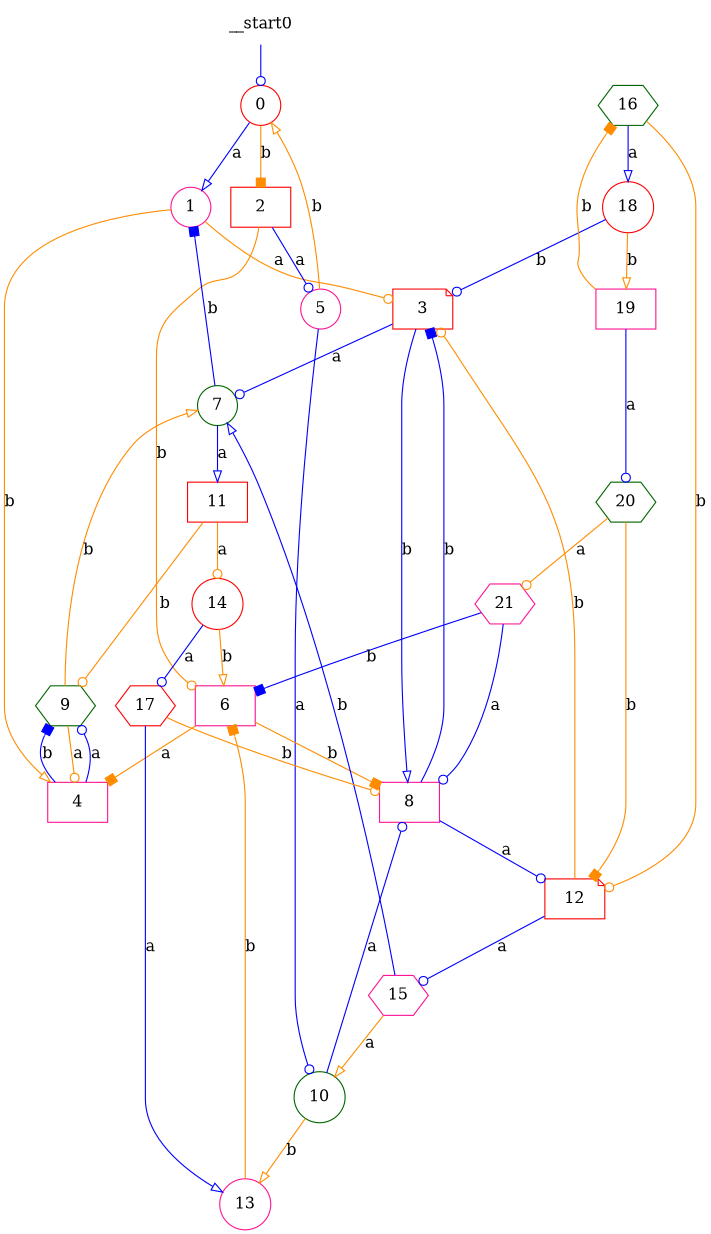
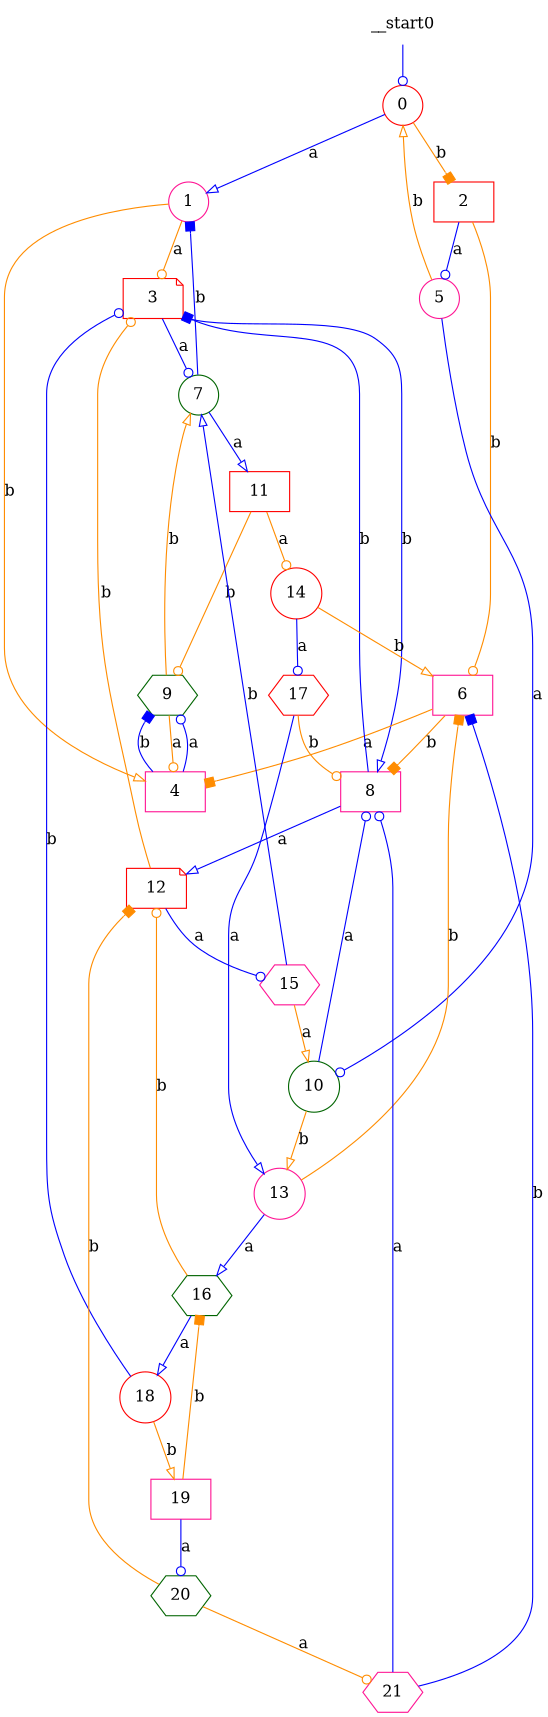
(488, 848) -> (276, 835)
none -> (244, 1240)
